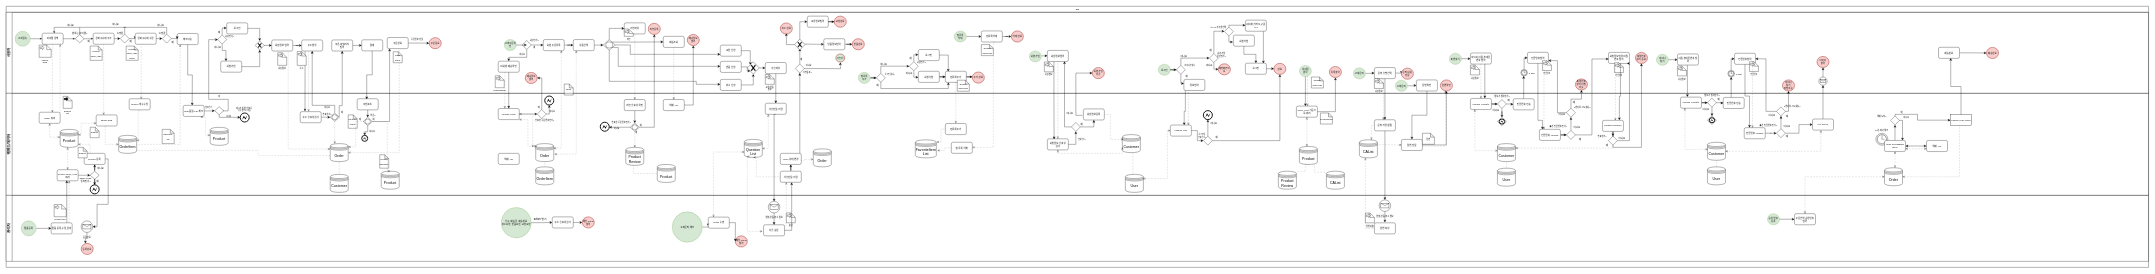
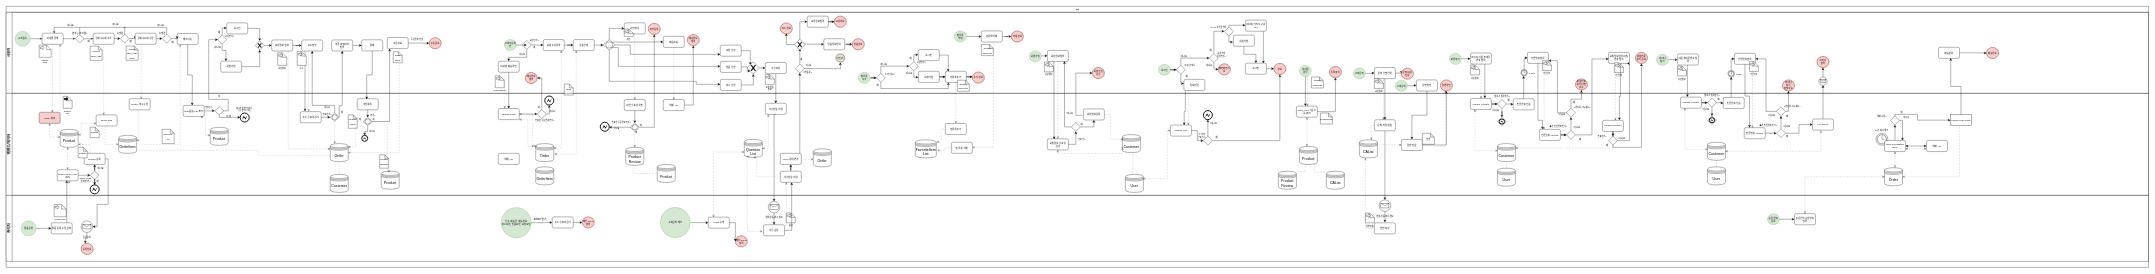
(50, 118) -> (50, 118)
(687, 227) -> (675, 222)
